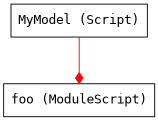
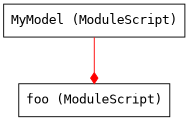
(79, 21) -> (94, 21)
